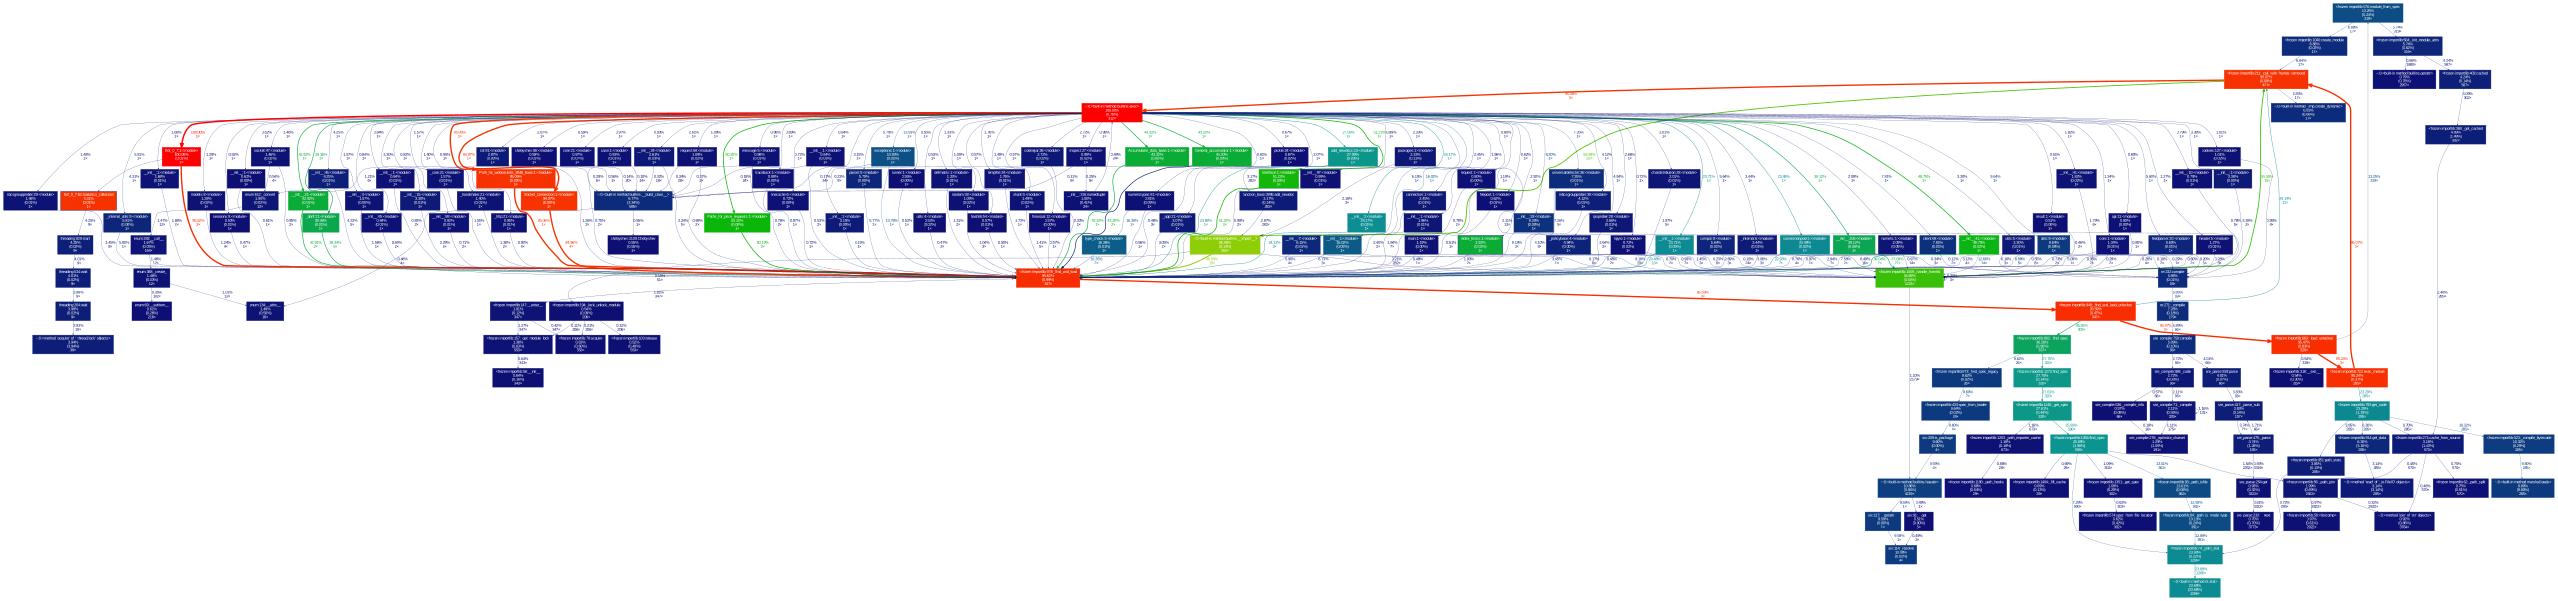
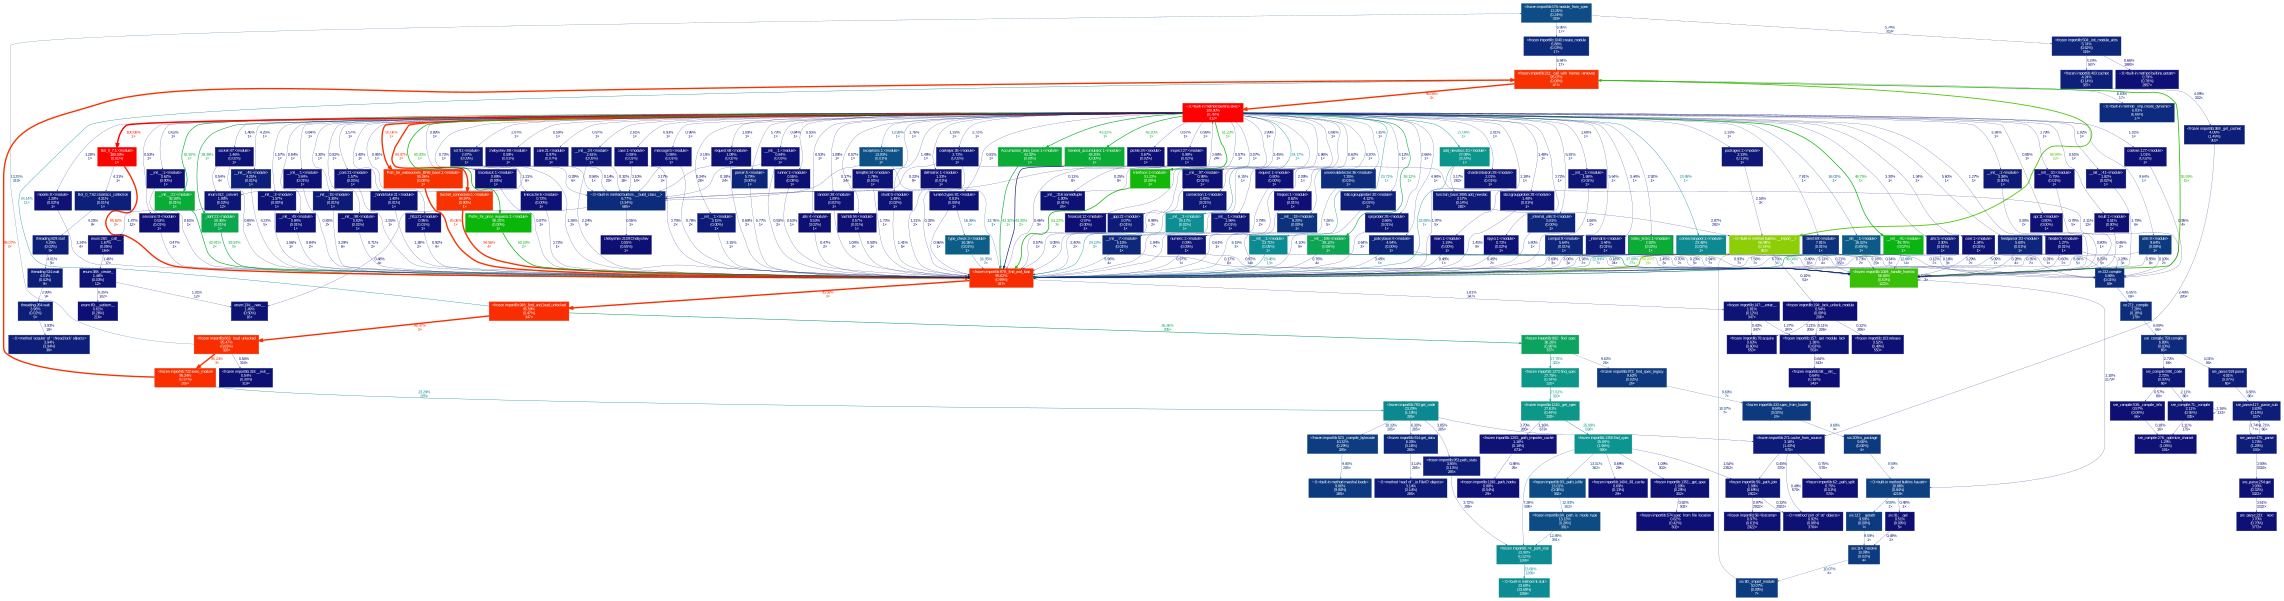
(89, 201) -> (103, 201)
(265, 311) -> (250, 311)
none -> (1757, 588)
